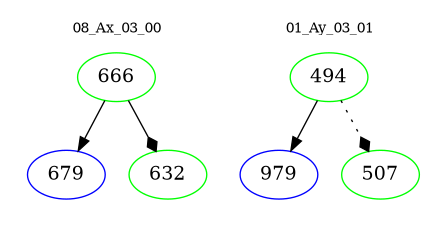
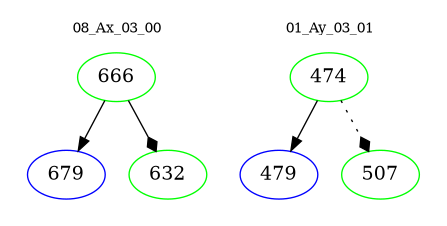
(329, 77) -> (329, 77)
(279, 175) -> (279, 175)
